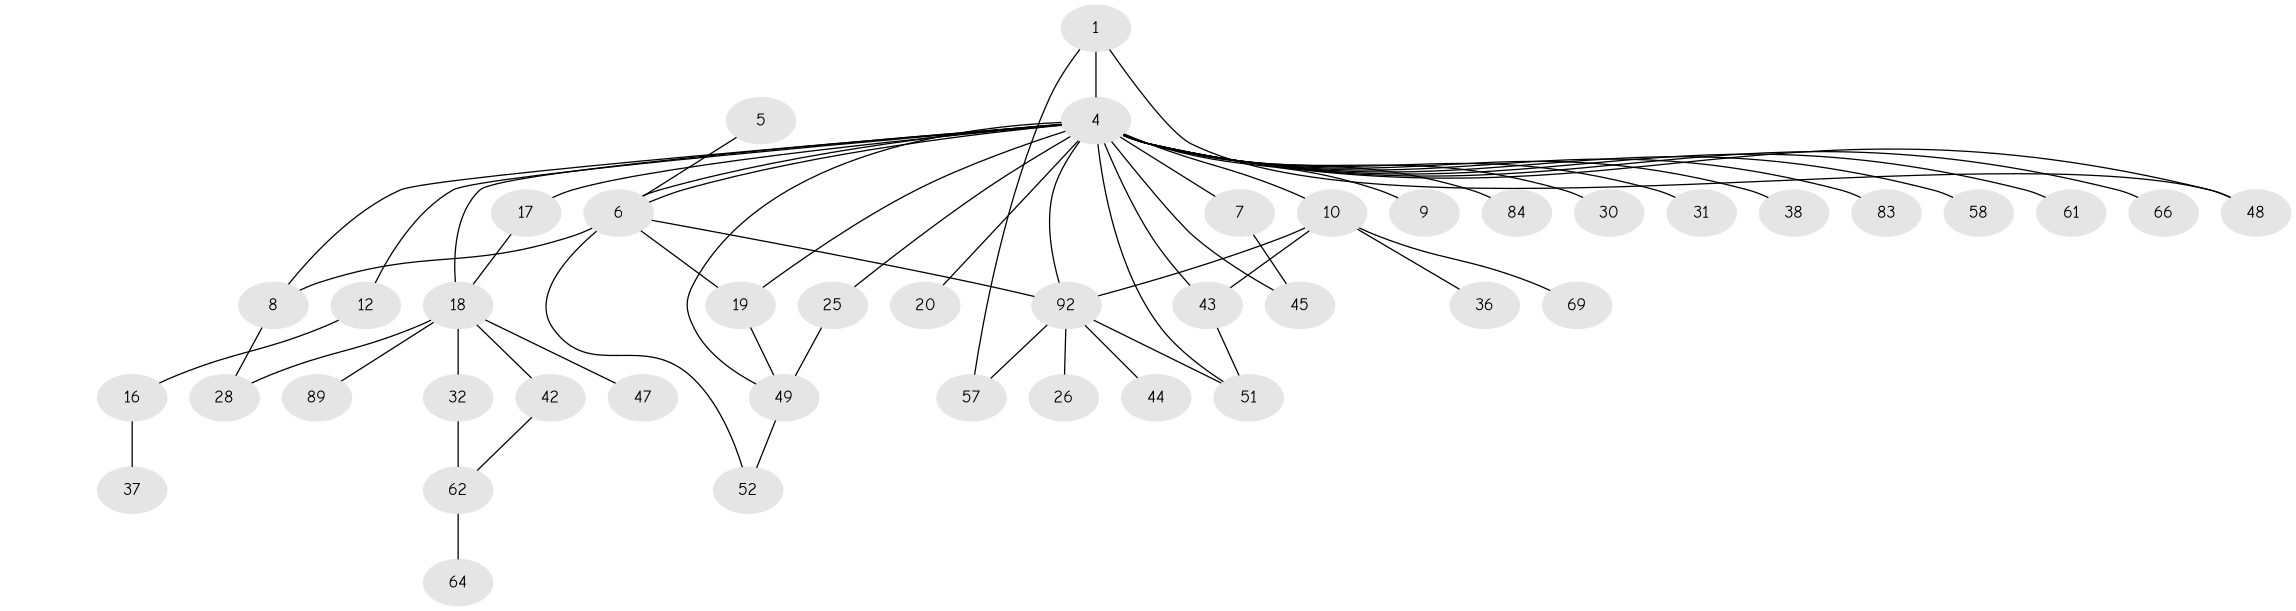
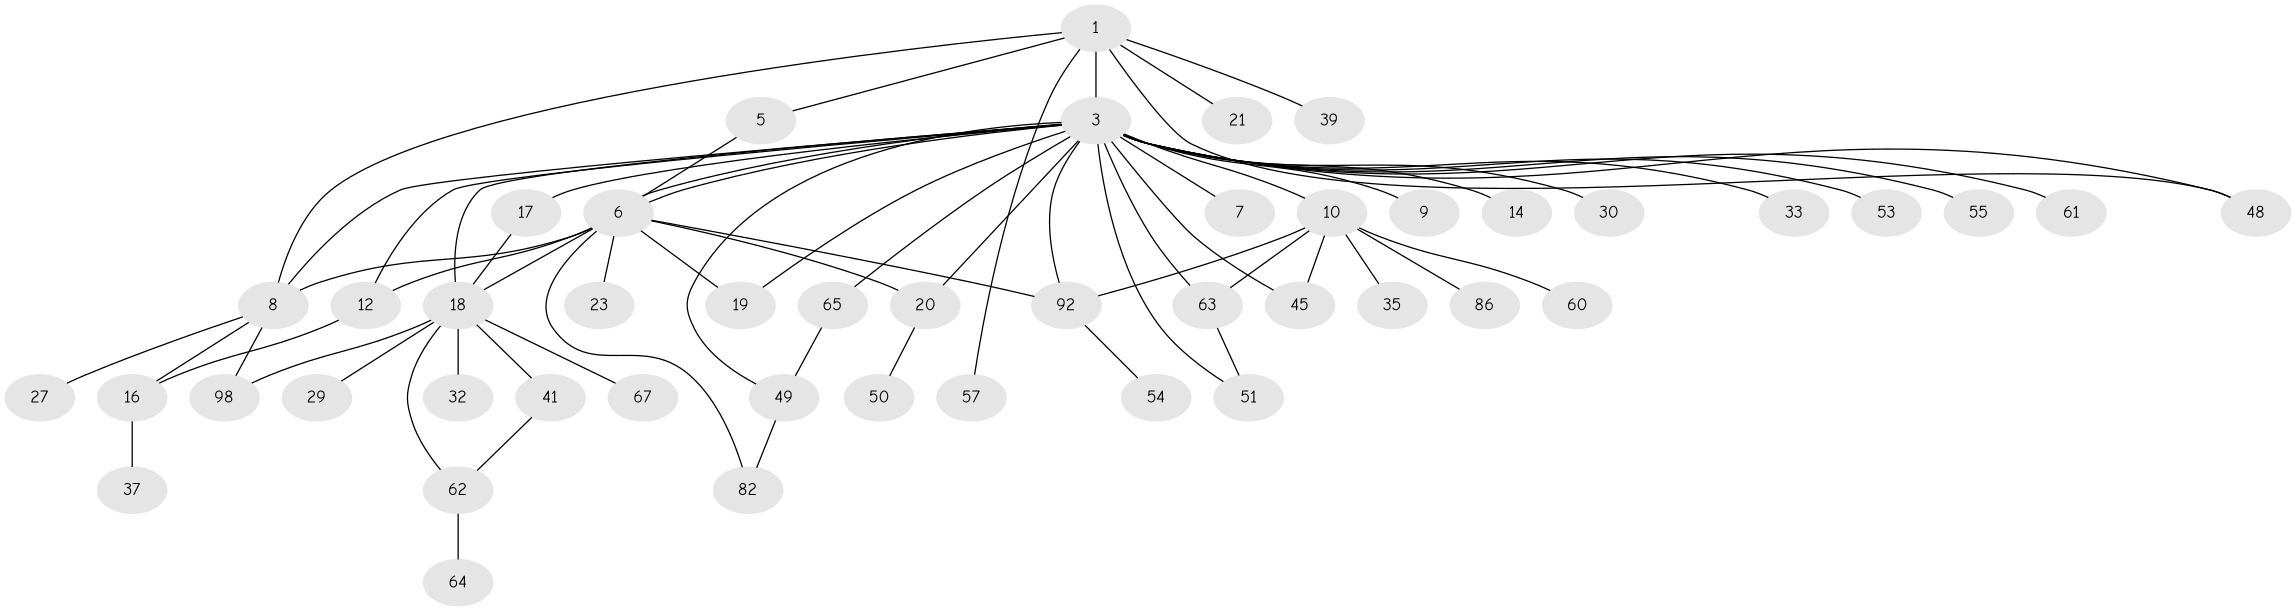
none -> (929, 74)
none -> (636, 92)
(1096, 121) -> (1096, 121)
none -> (1237, 121)
none -> (1330, 121)
(1517, 213) -> (1517, 213)
(1702, 213) -> none
(1794, 213) -> (1794, 213)
(1887, 213) -> (1887, 213)
(1979, 213) -> (1979, 213)
(2164, 213) -> none
none -> (789, 254)
none -> (538, 259)
(1275, 267) -> (1316, 259)
none -> (447, 271)
none -> (599, 305)
(833, 305) -> (833, 305)
(1208, 305) -> (1208, 305)
none -> (1392, 305)
(1485, 305) -> (1485, 305)
(1577, 305) -> (1577, 305)
(762, 351) -> none
none -> (203, 352)
(1019, 352) -> none
(1157, 352) -> none
none -> (40, 398)
(225, 398) -> (225, 398)
(317, 398) -> (317, 398)
(551, 398) -> (551, 398)
(643, 398) -> (643, 398)
none -> (879, 398)
(1064, 398) -> none
(1156, 398) -> (1156, 398)
(458, 444) -> (407, 398)
(748, 490) -> (748, 490)
